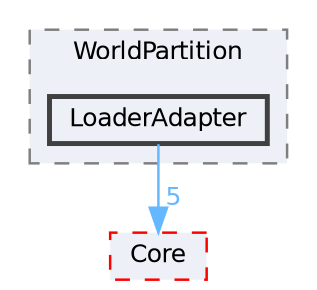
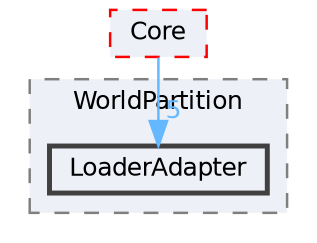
(158, 179) -> (158, 96)
